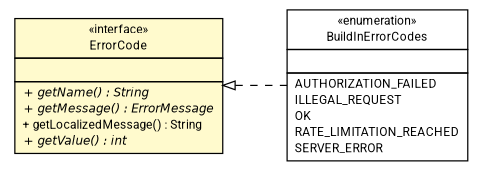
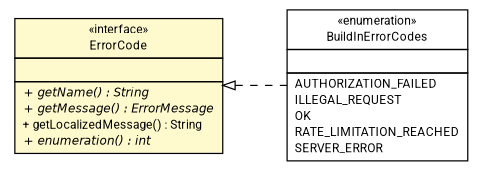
(75, 141) -> (87, 141)
